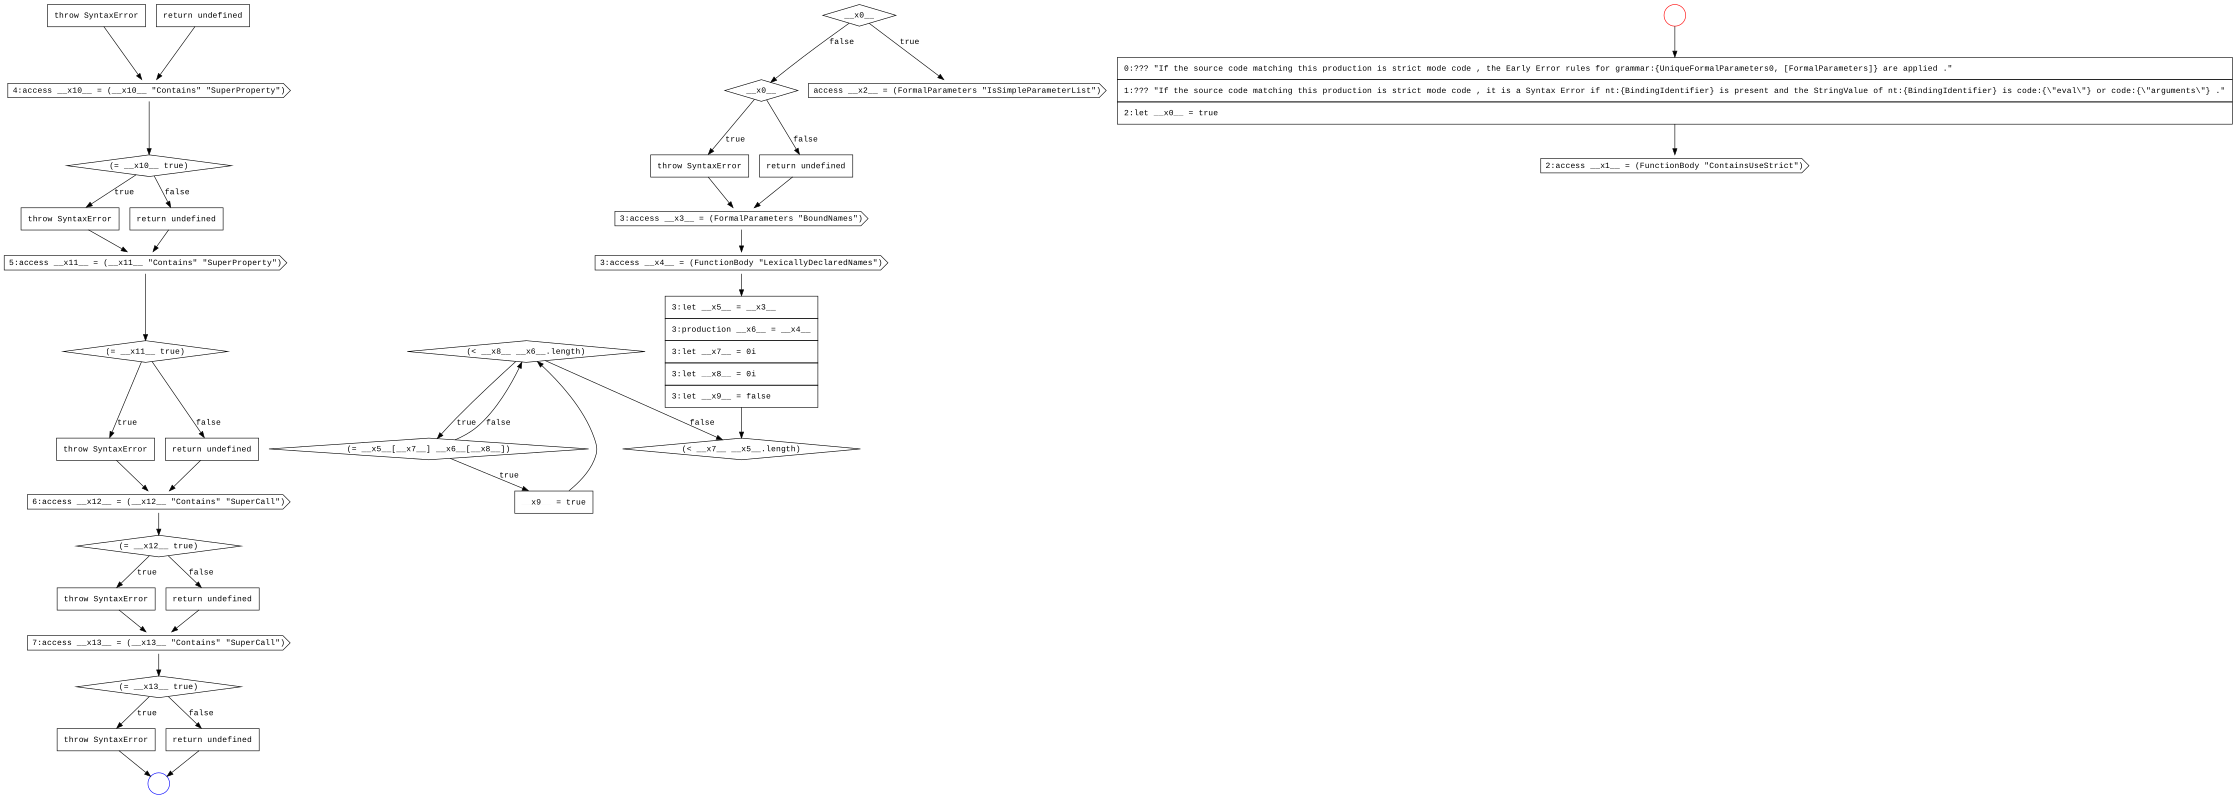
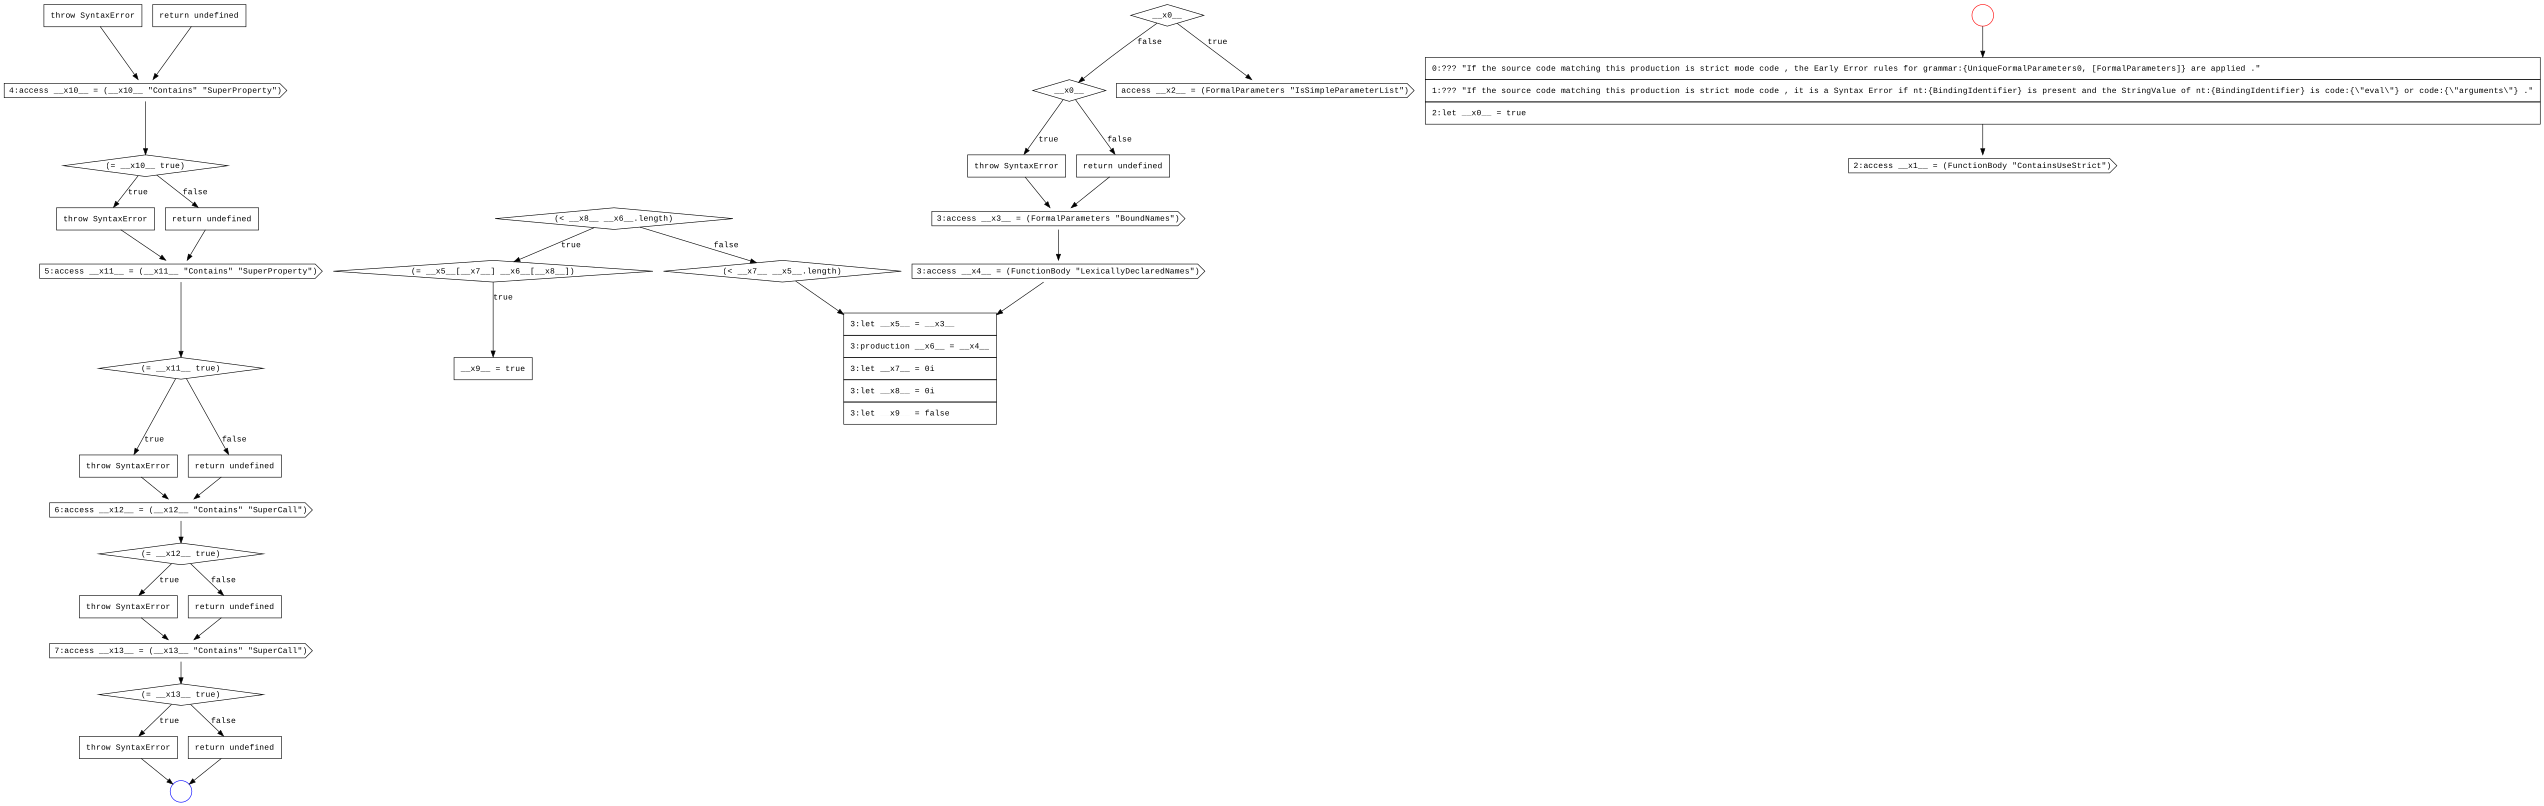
(493, 410) -> none
(742, 420) -> (817, 296)
(589, 426) -> none
